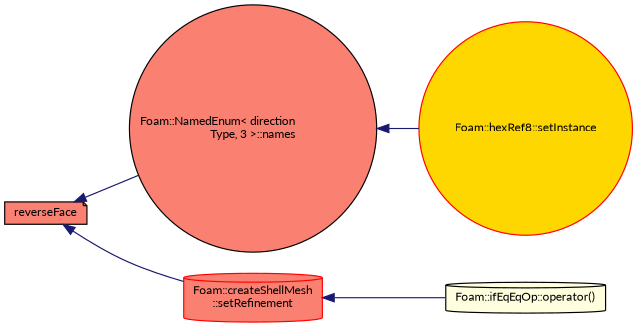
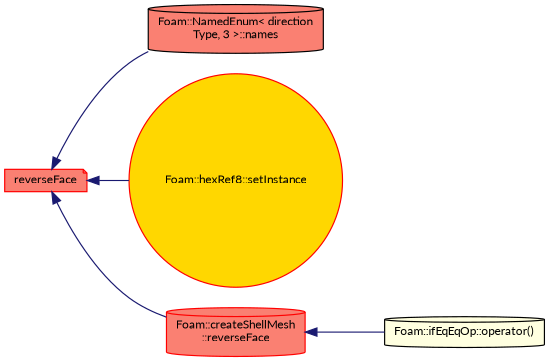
(253, 128) -> (236, 29)
(404, 128) -> (114, 181)
(46, 213) -> (46, 181)
(253, 298) -> (236, 332)
